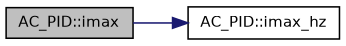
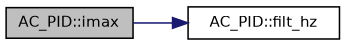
(264, 23) -> (264, 23)
